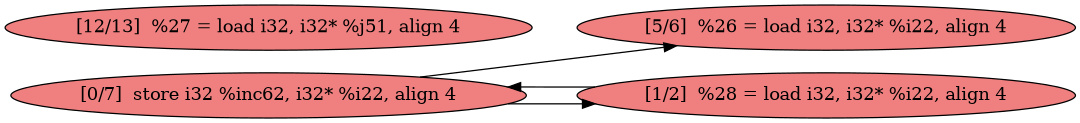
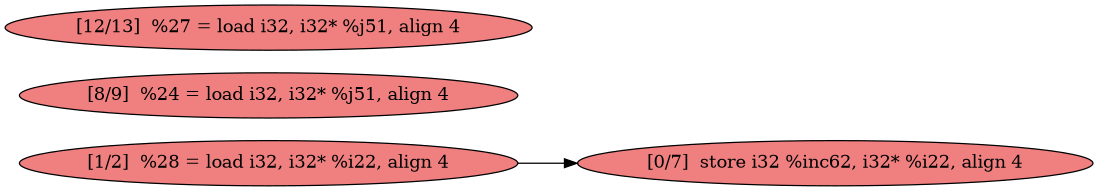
(826, 28) -> none
none -> (269, 95)
(545, 104) -> none
